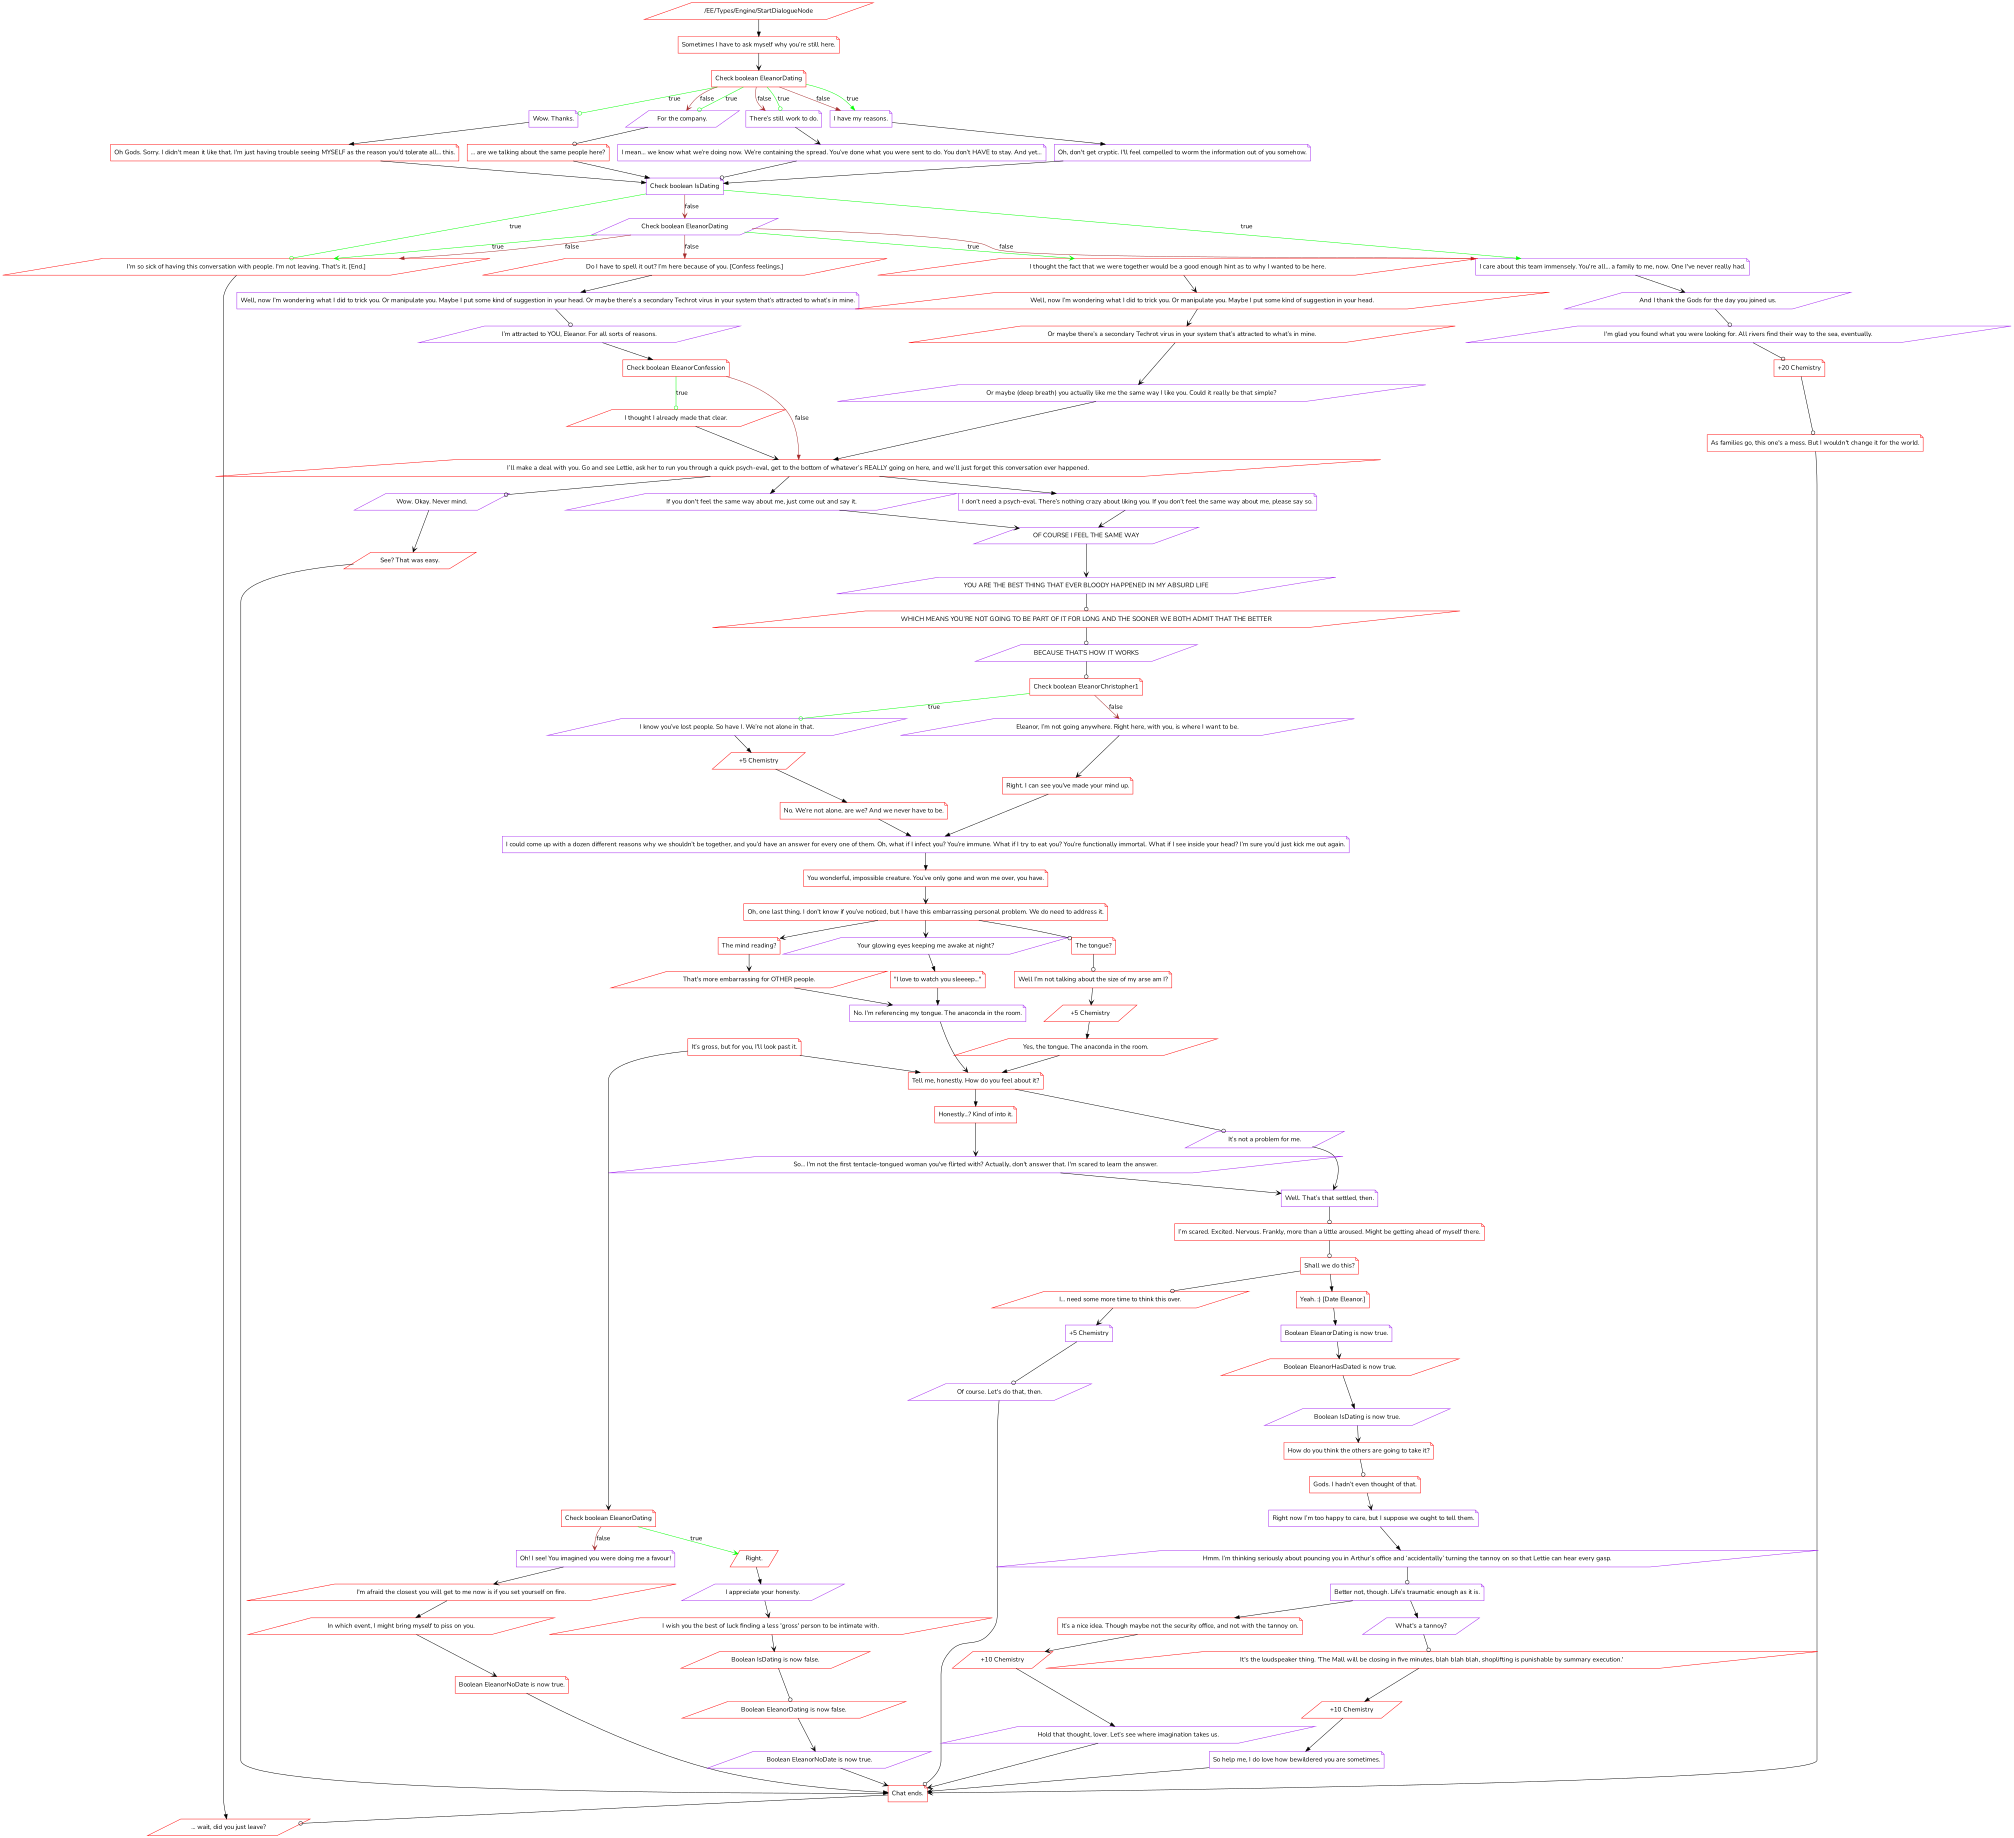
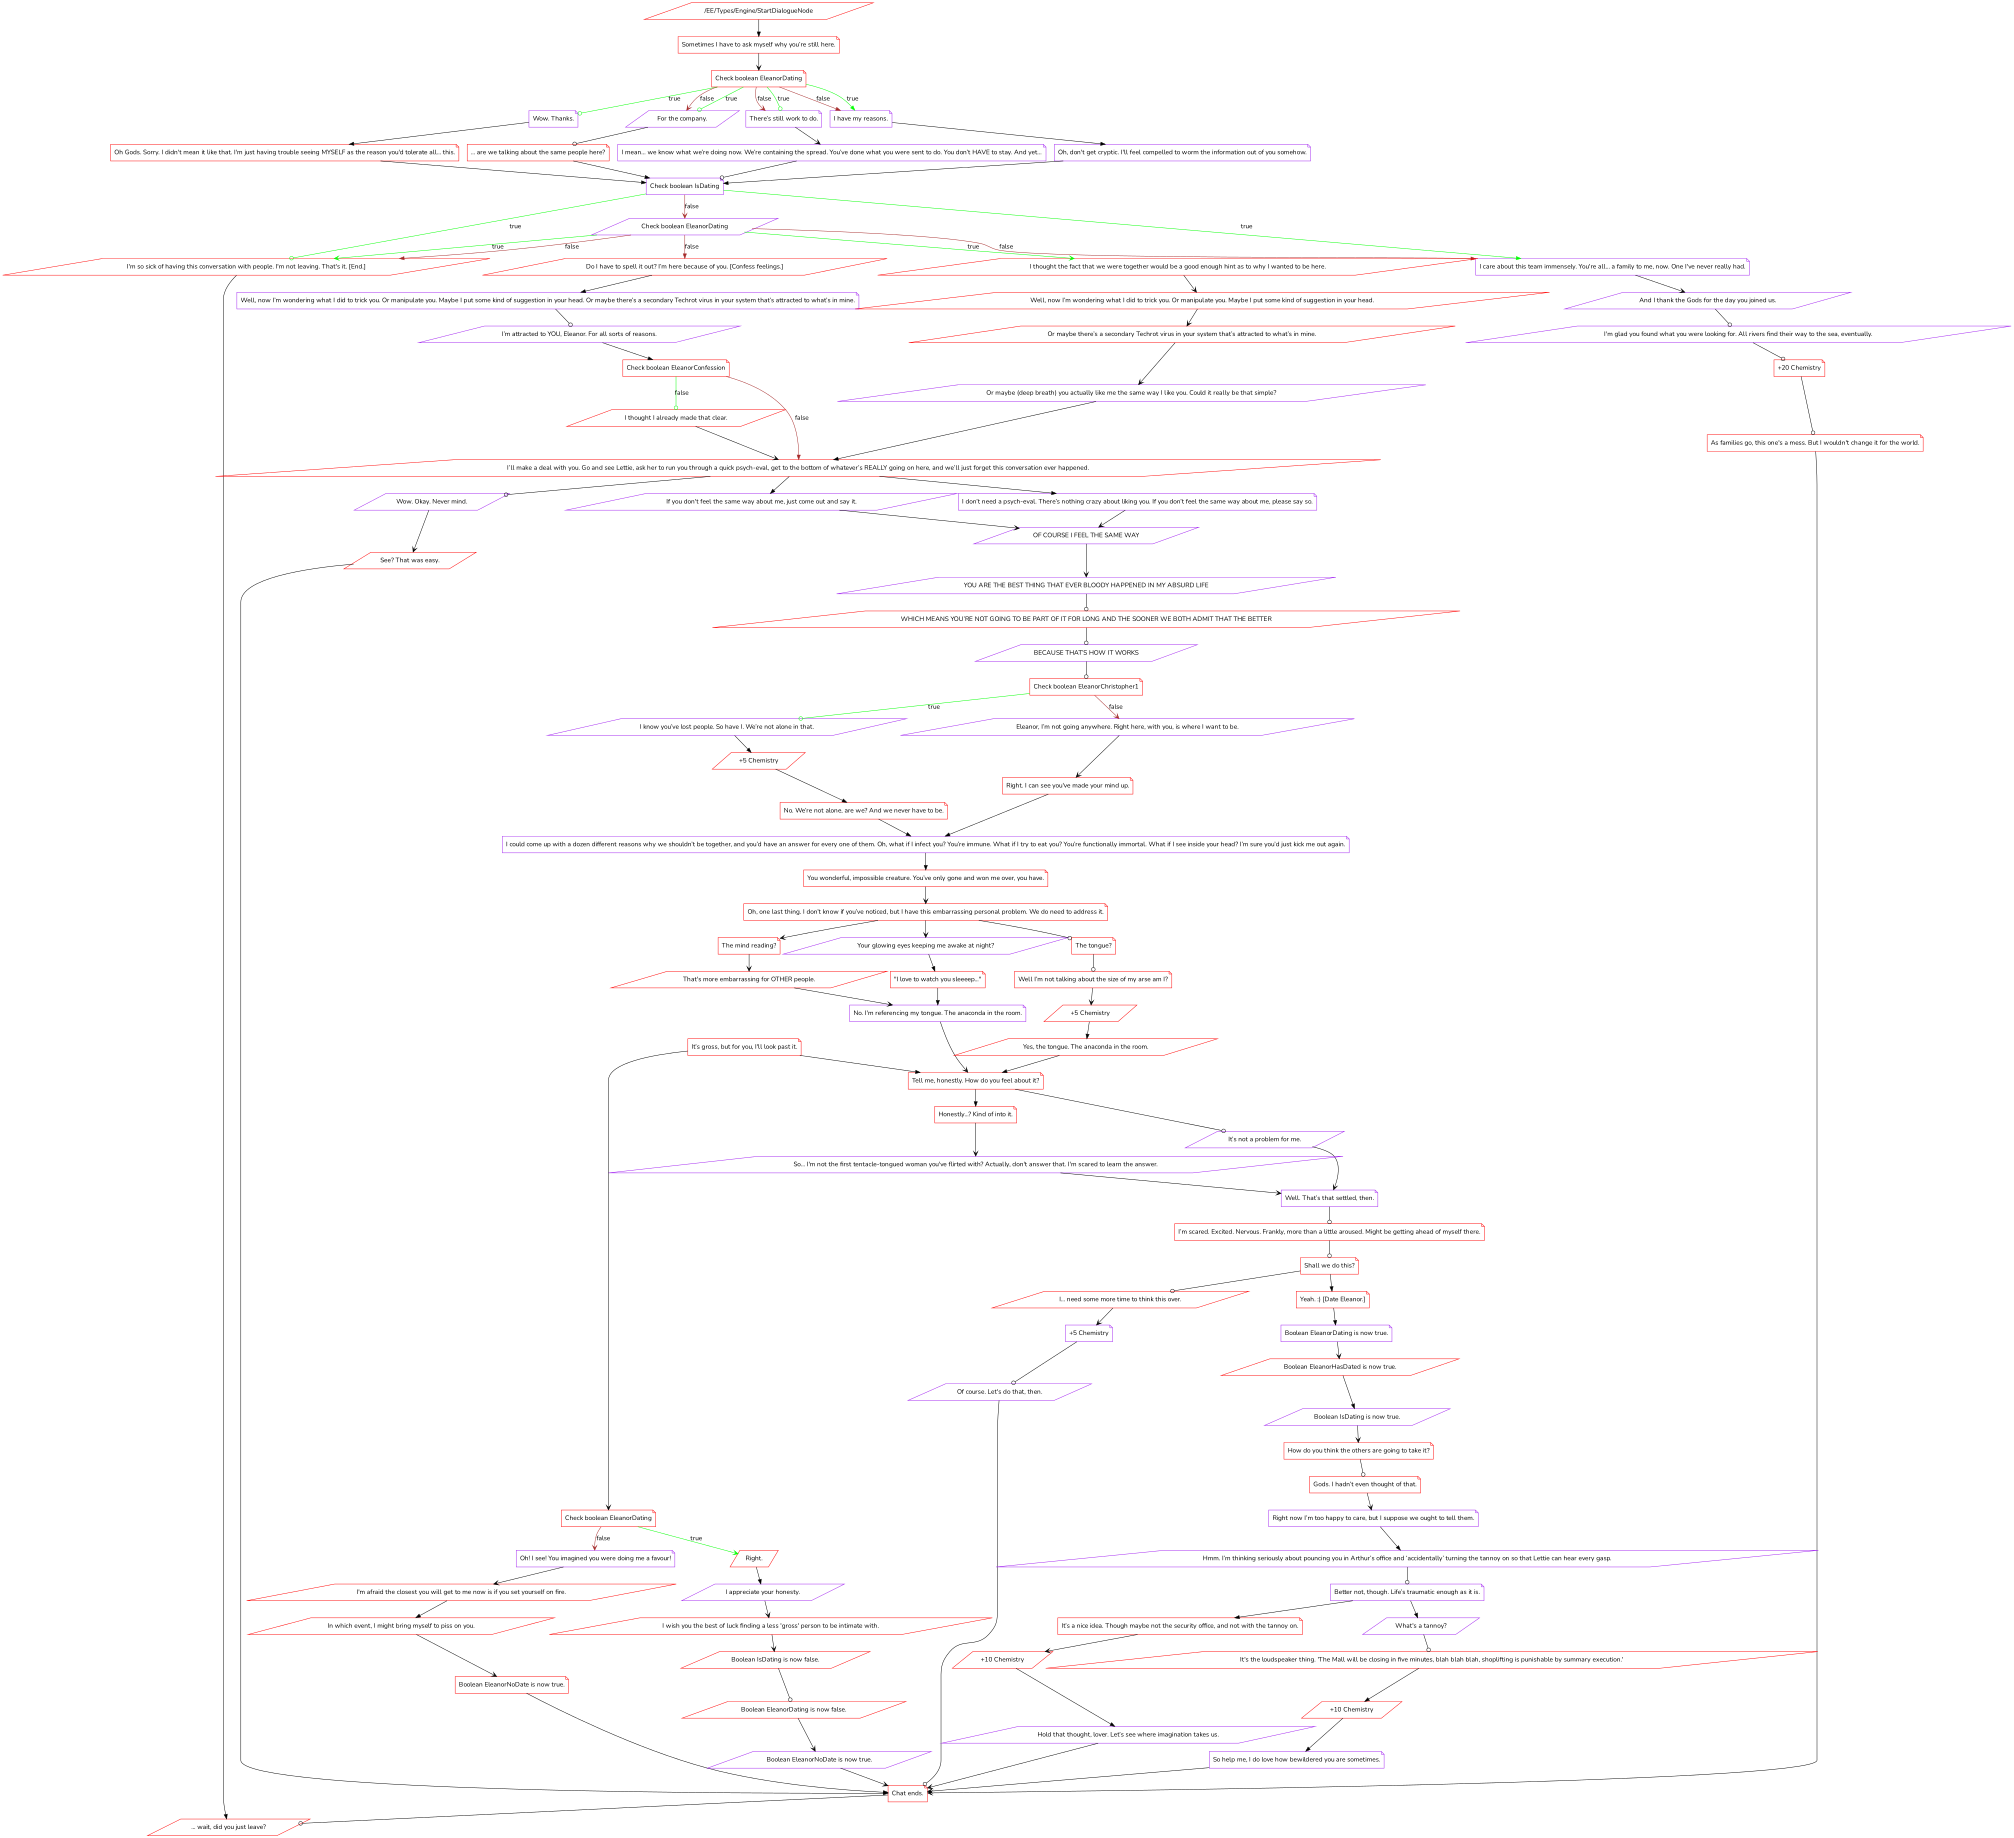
(682, 393) -> (682, 393)
